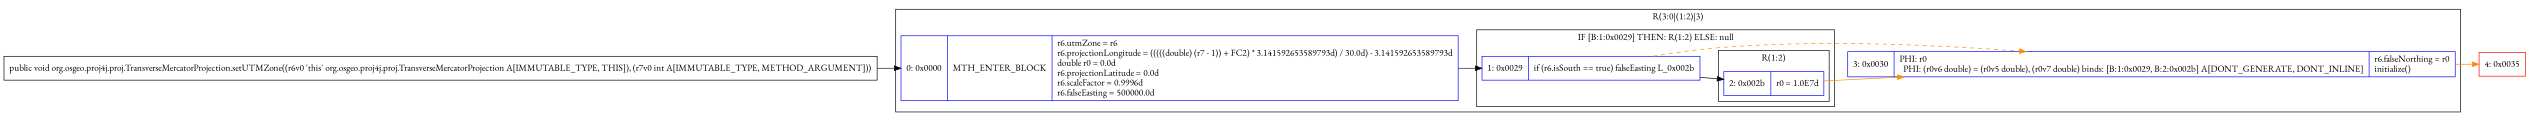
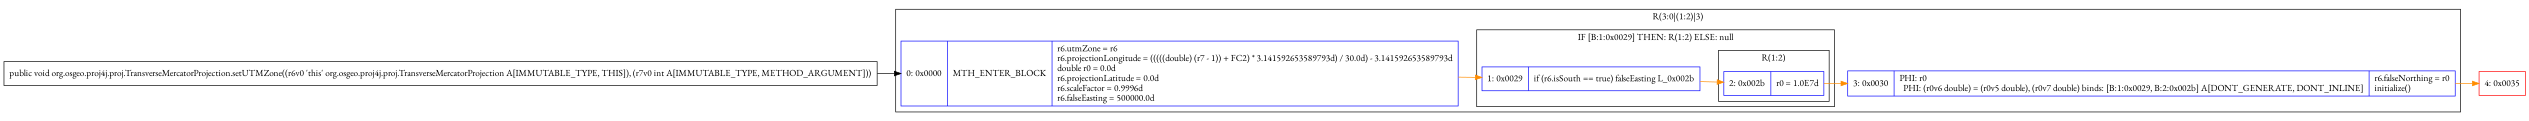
(1827, 44) -> none
(1467, 68) -> (1467, 77)
(1709, 78) -> (1709, 82)
